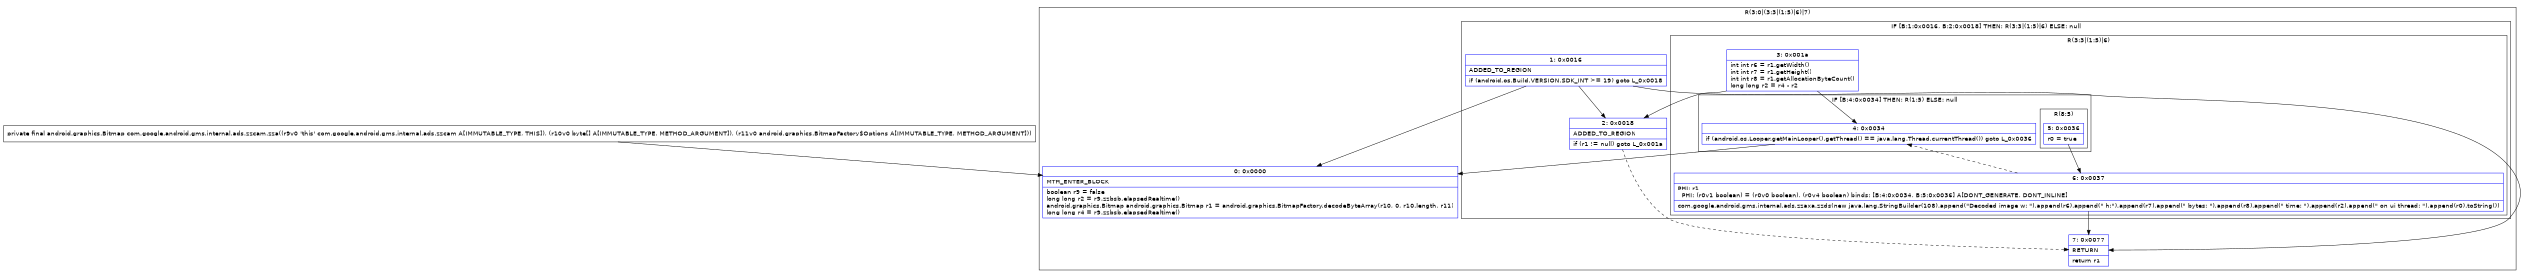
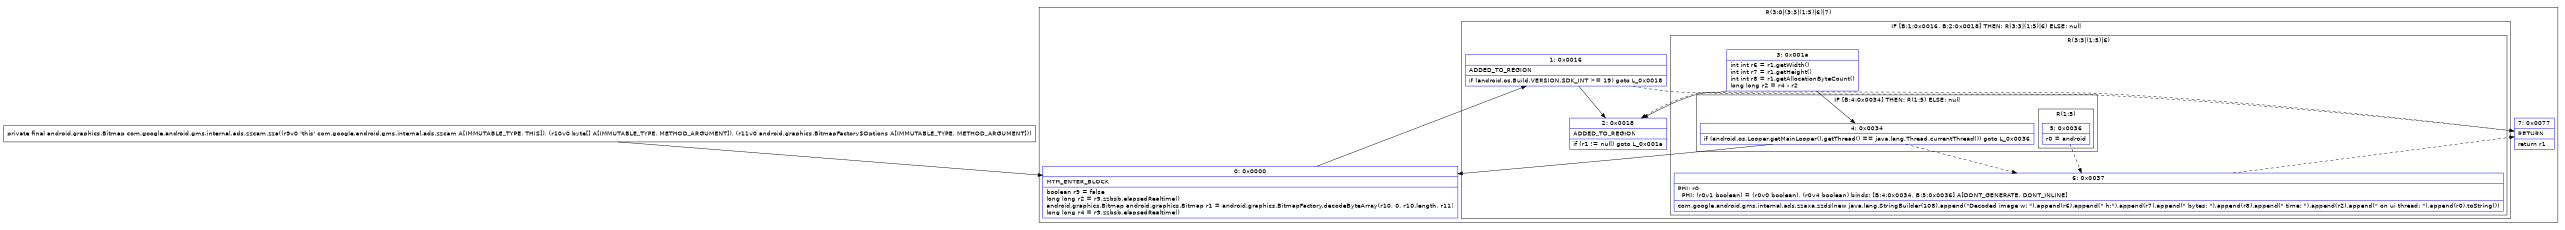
(2305, 106) -> (2072, 94)
(2064, 114) -> (2066, 114)
(1424, 125) -> (1419, 127)
(2062, 139) -> (2066, 139)
(2073, 156) -> (2075, 156)
(1965, 159) -> (1959, 158)
(1690, 188) -> (1690, 188)
(2089, 222) -> (2371, 155)
(1823, 240) -> (2078, 93)
